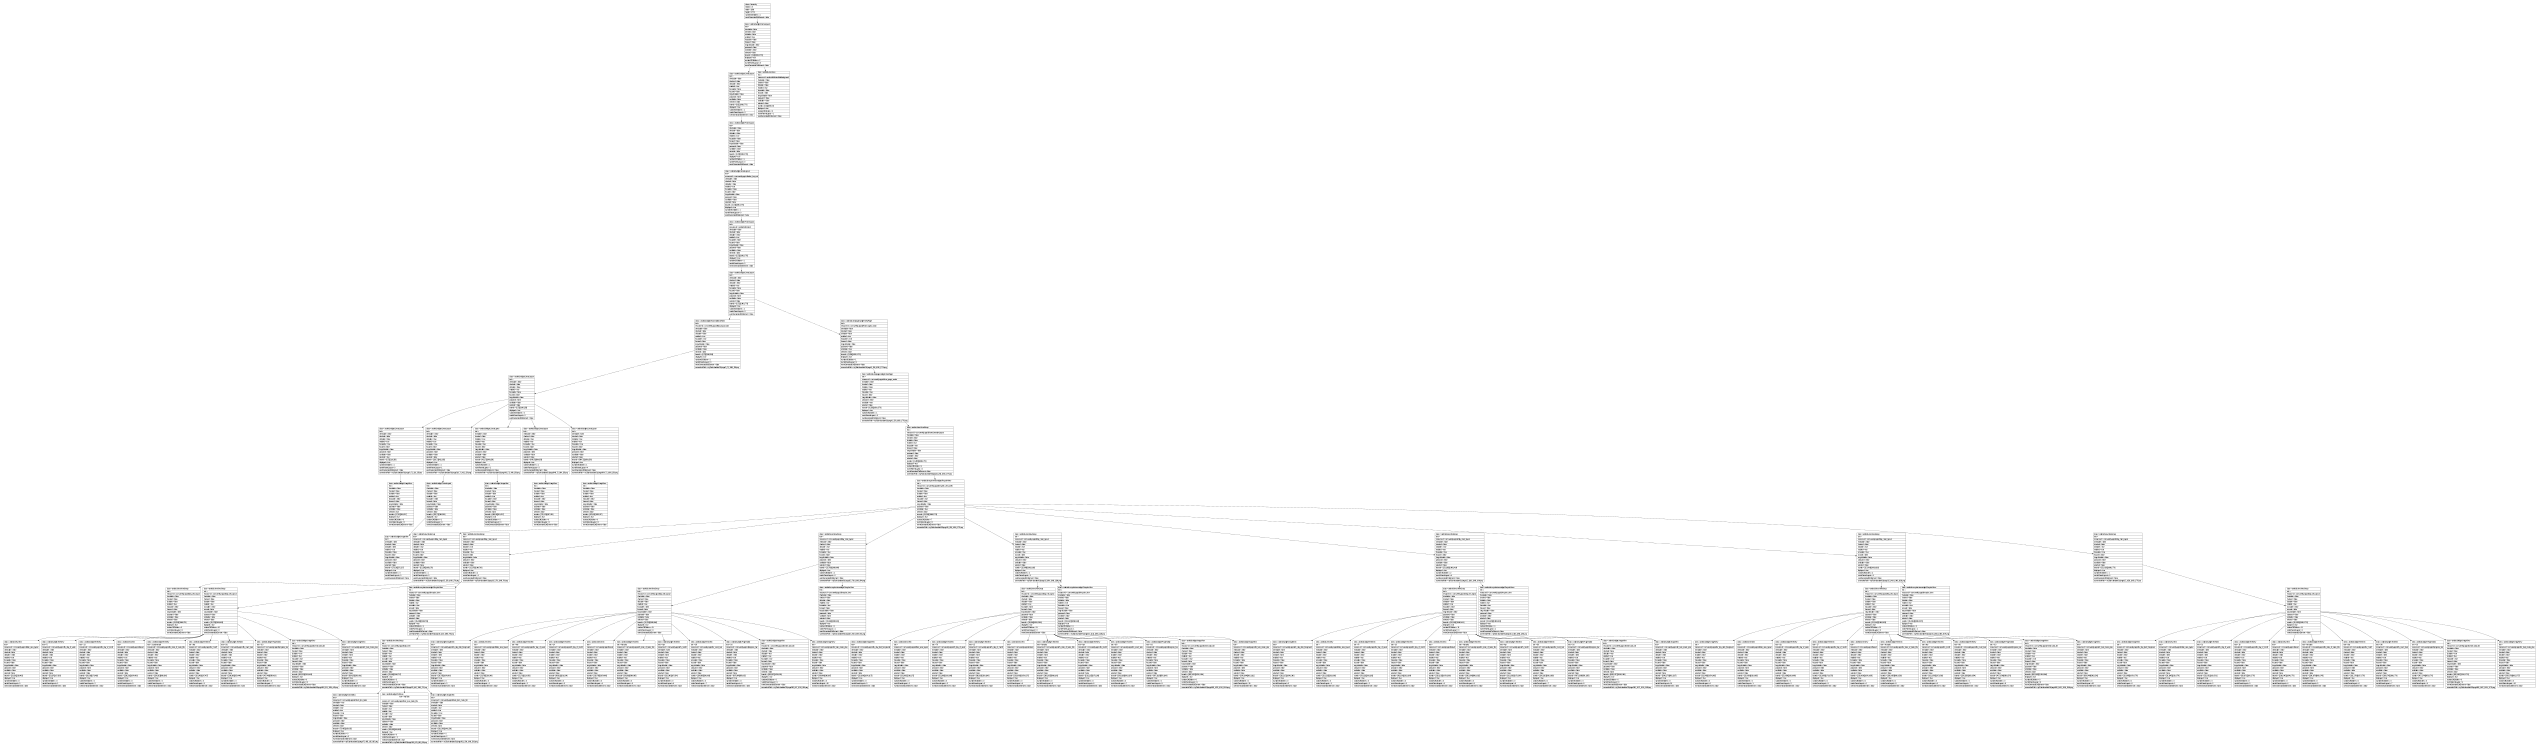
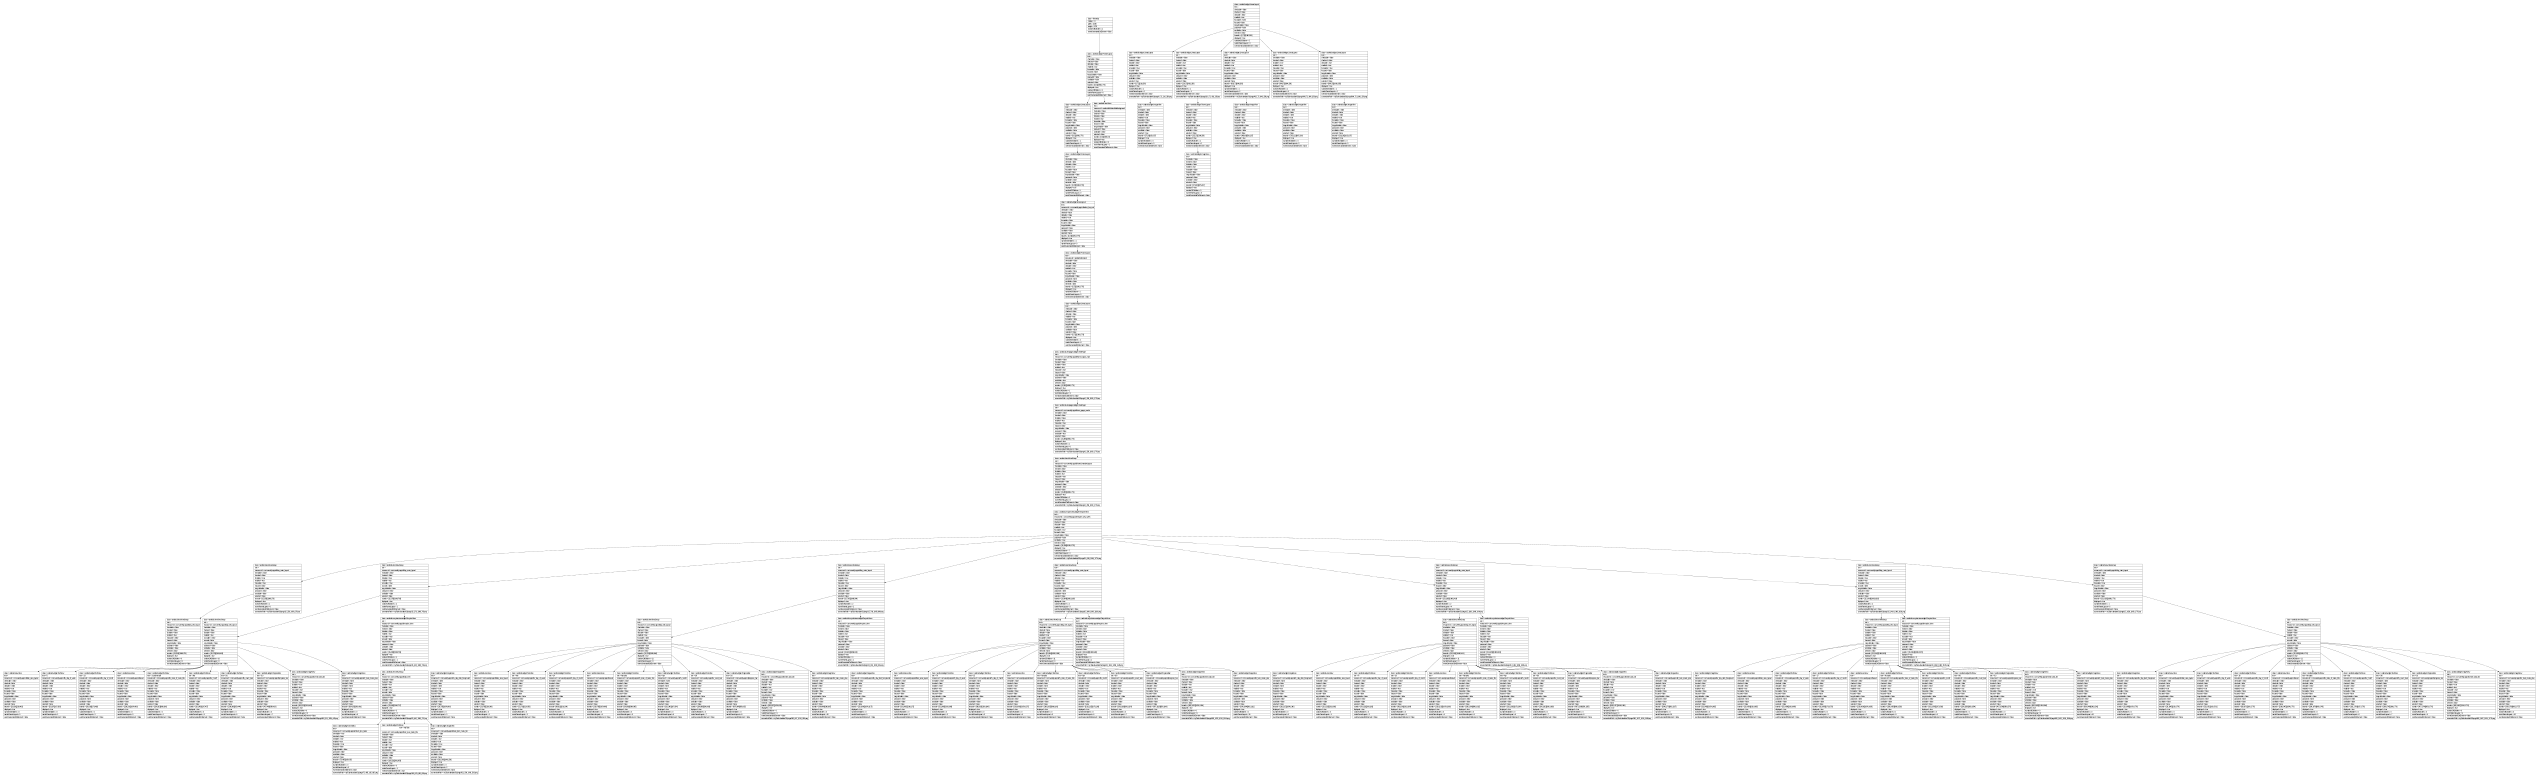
(717, 344) -> none
